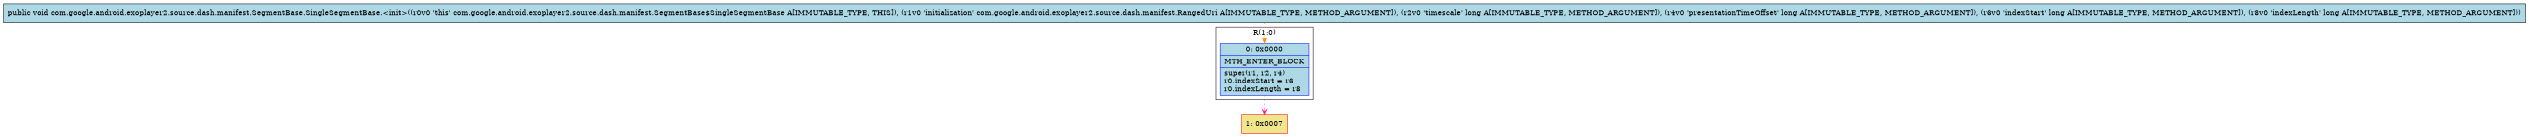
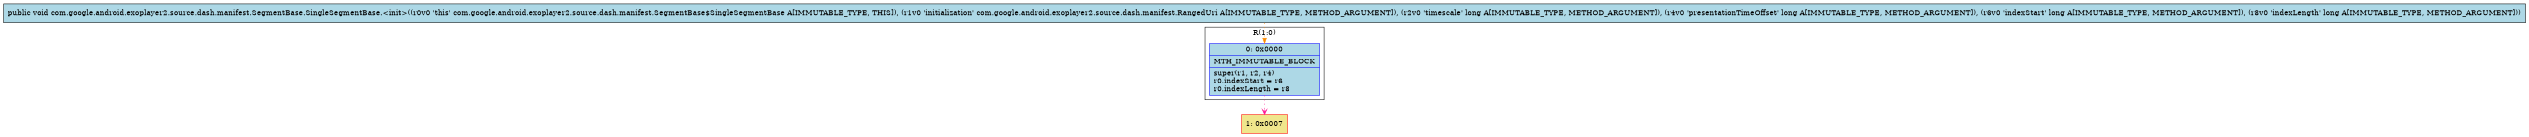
(1265, 61) -> (1265, 61)
